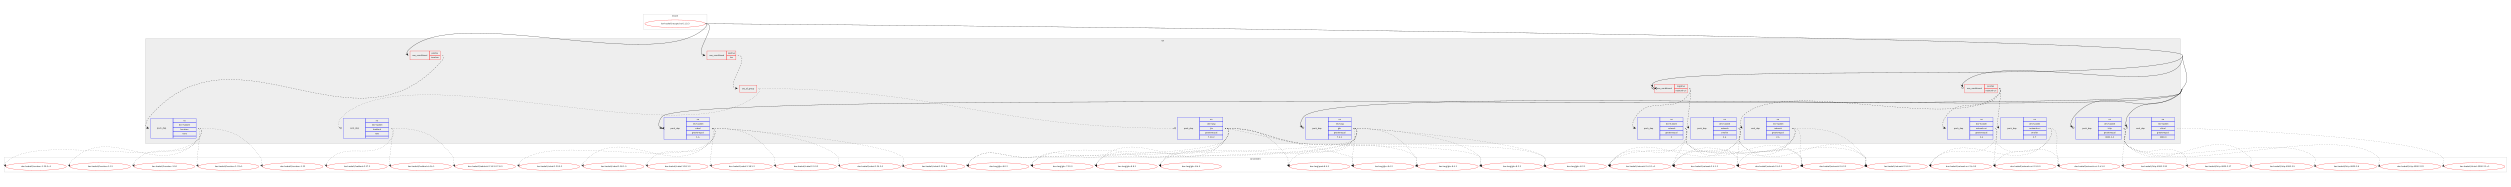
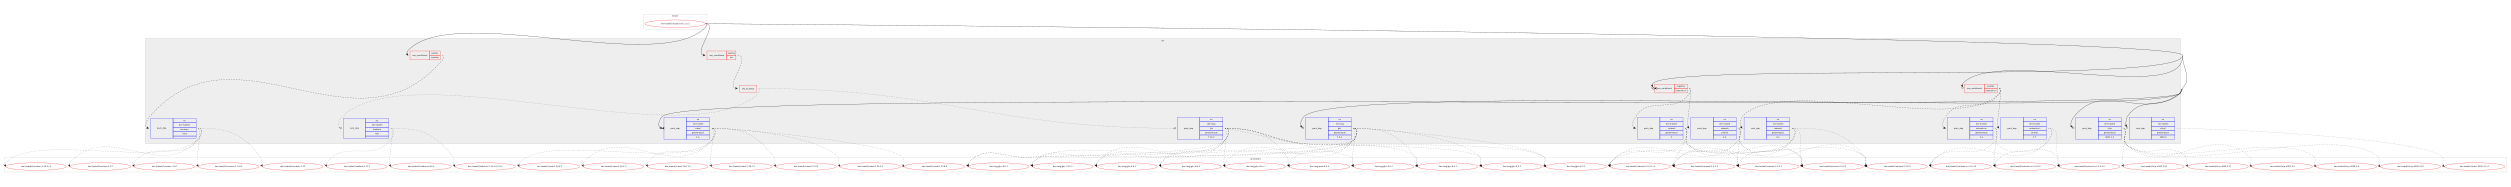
none -> (1255, 167)
